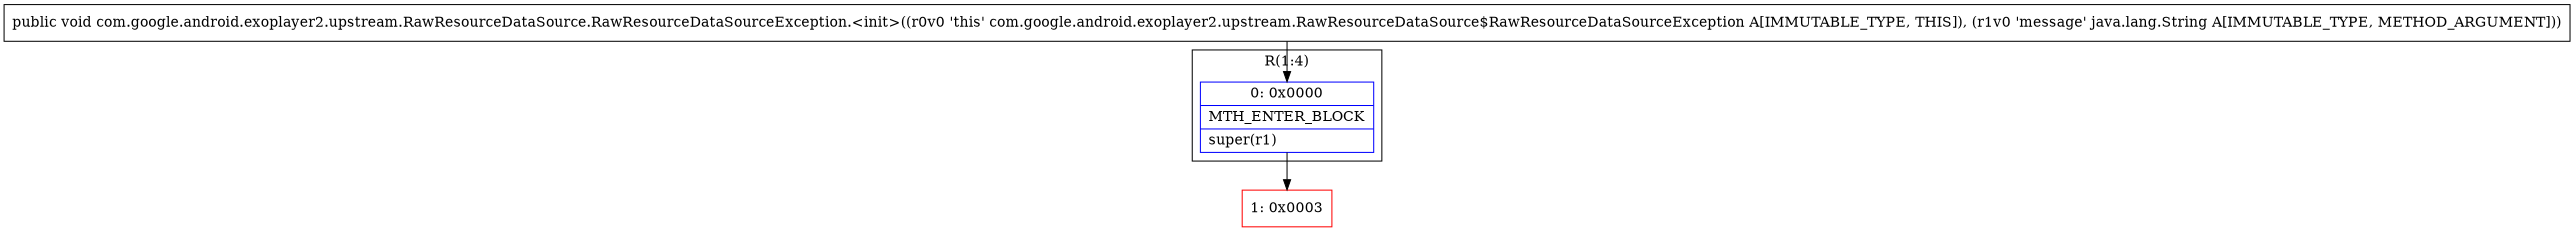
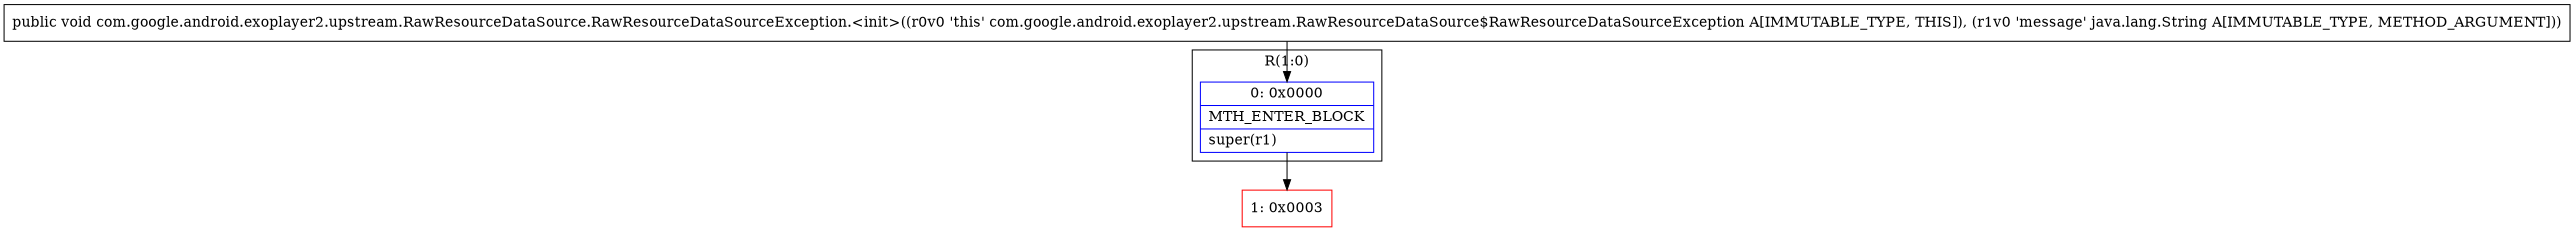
(1287, 62) -> (1287, 62)
